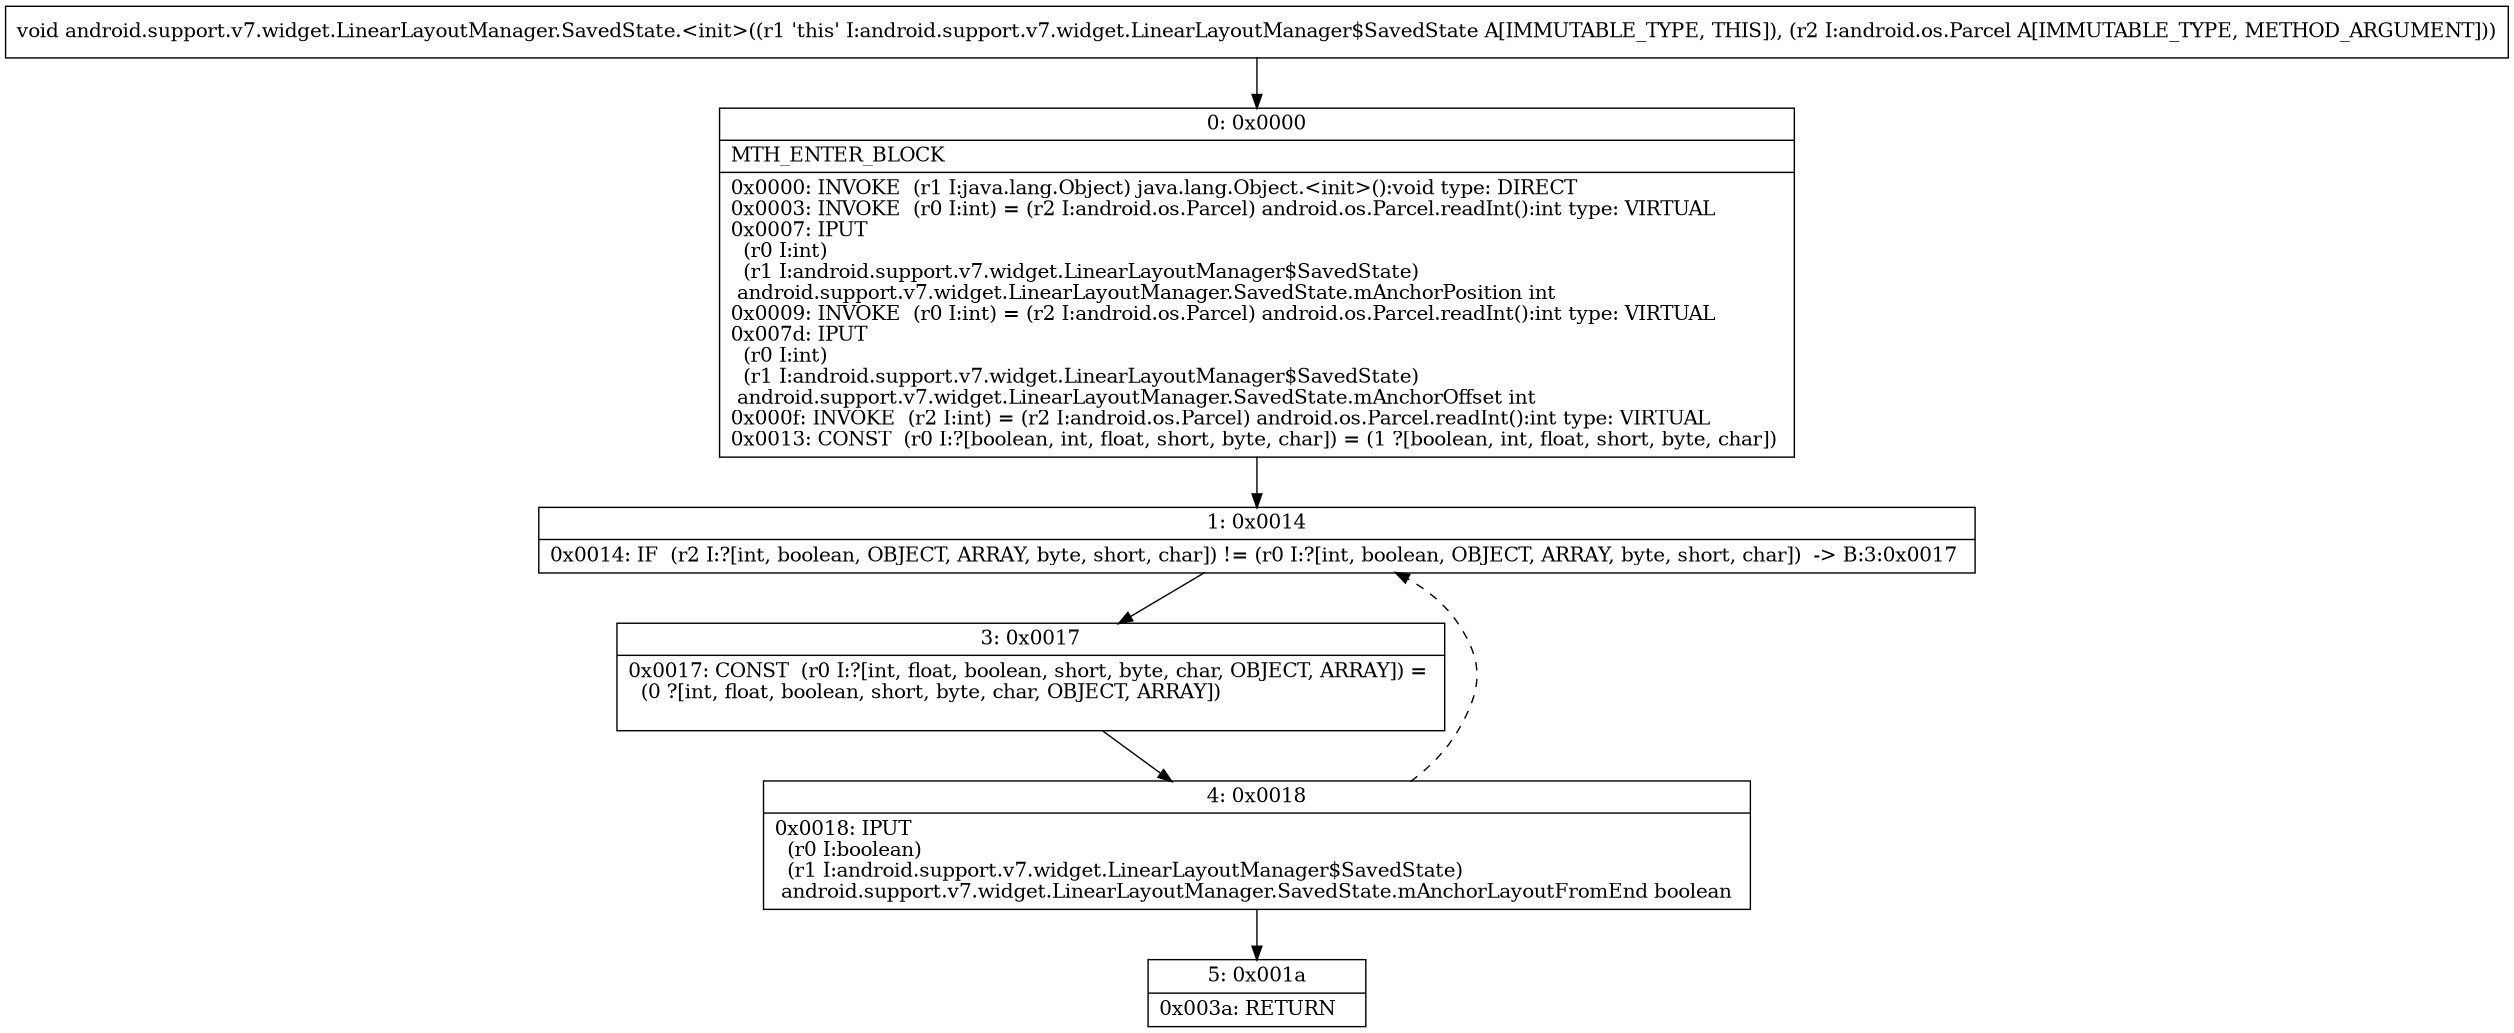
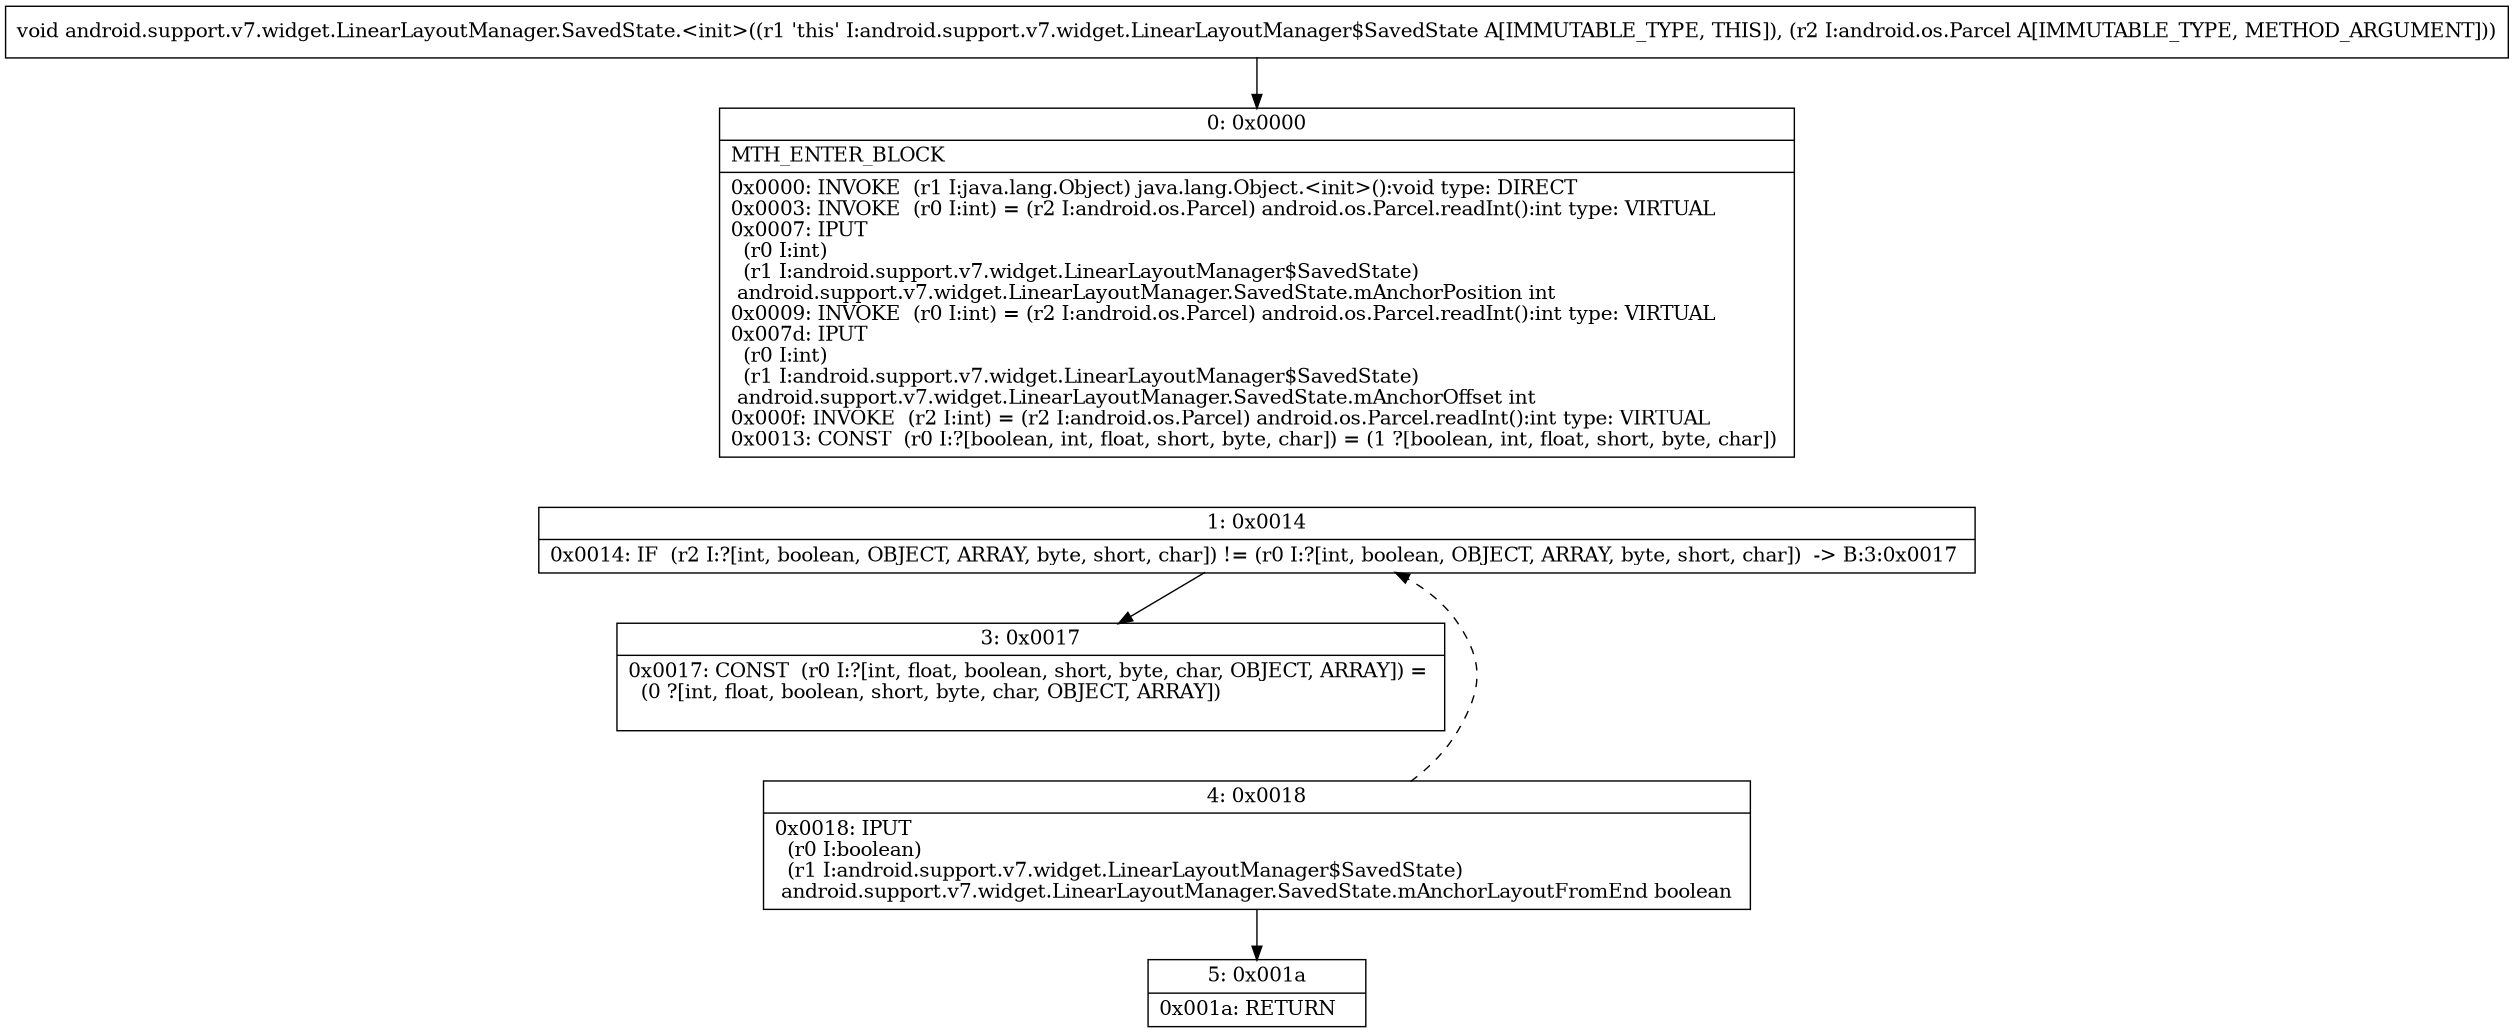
(1257, 475) -> none
(1131, 752) -> none
(1257, 1009) -> (1257, 1009)
